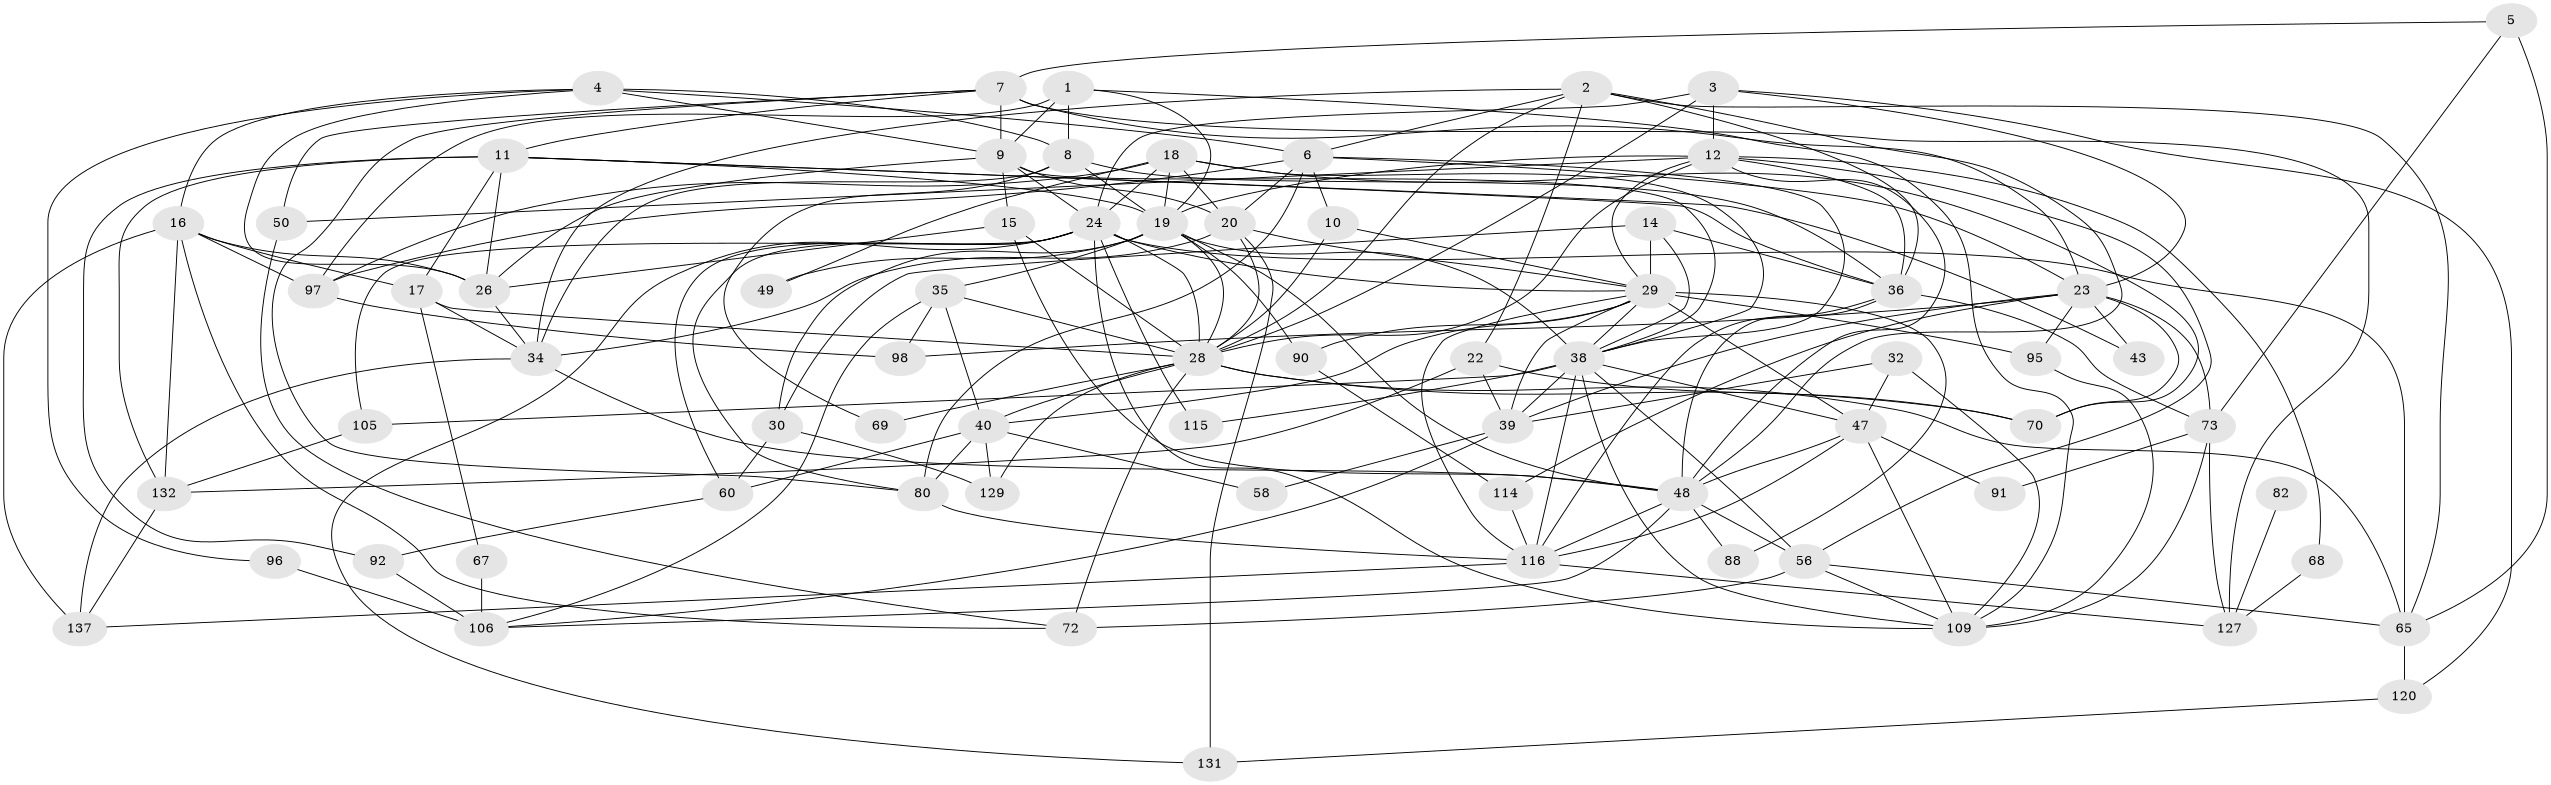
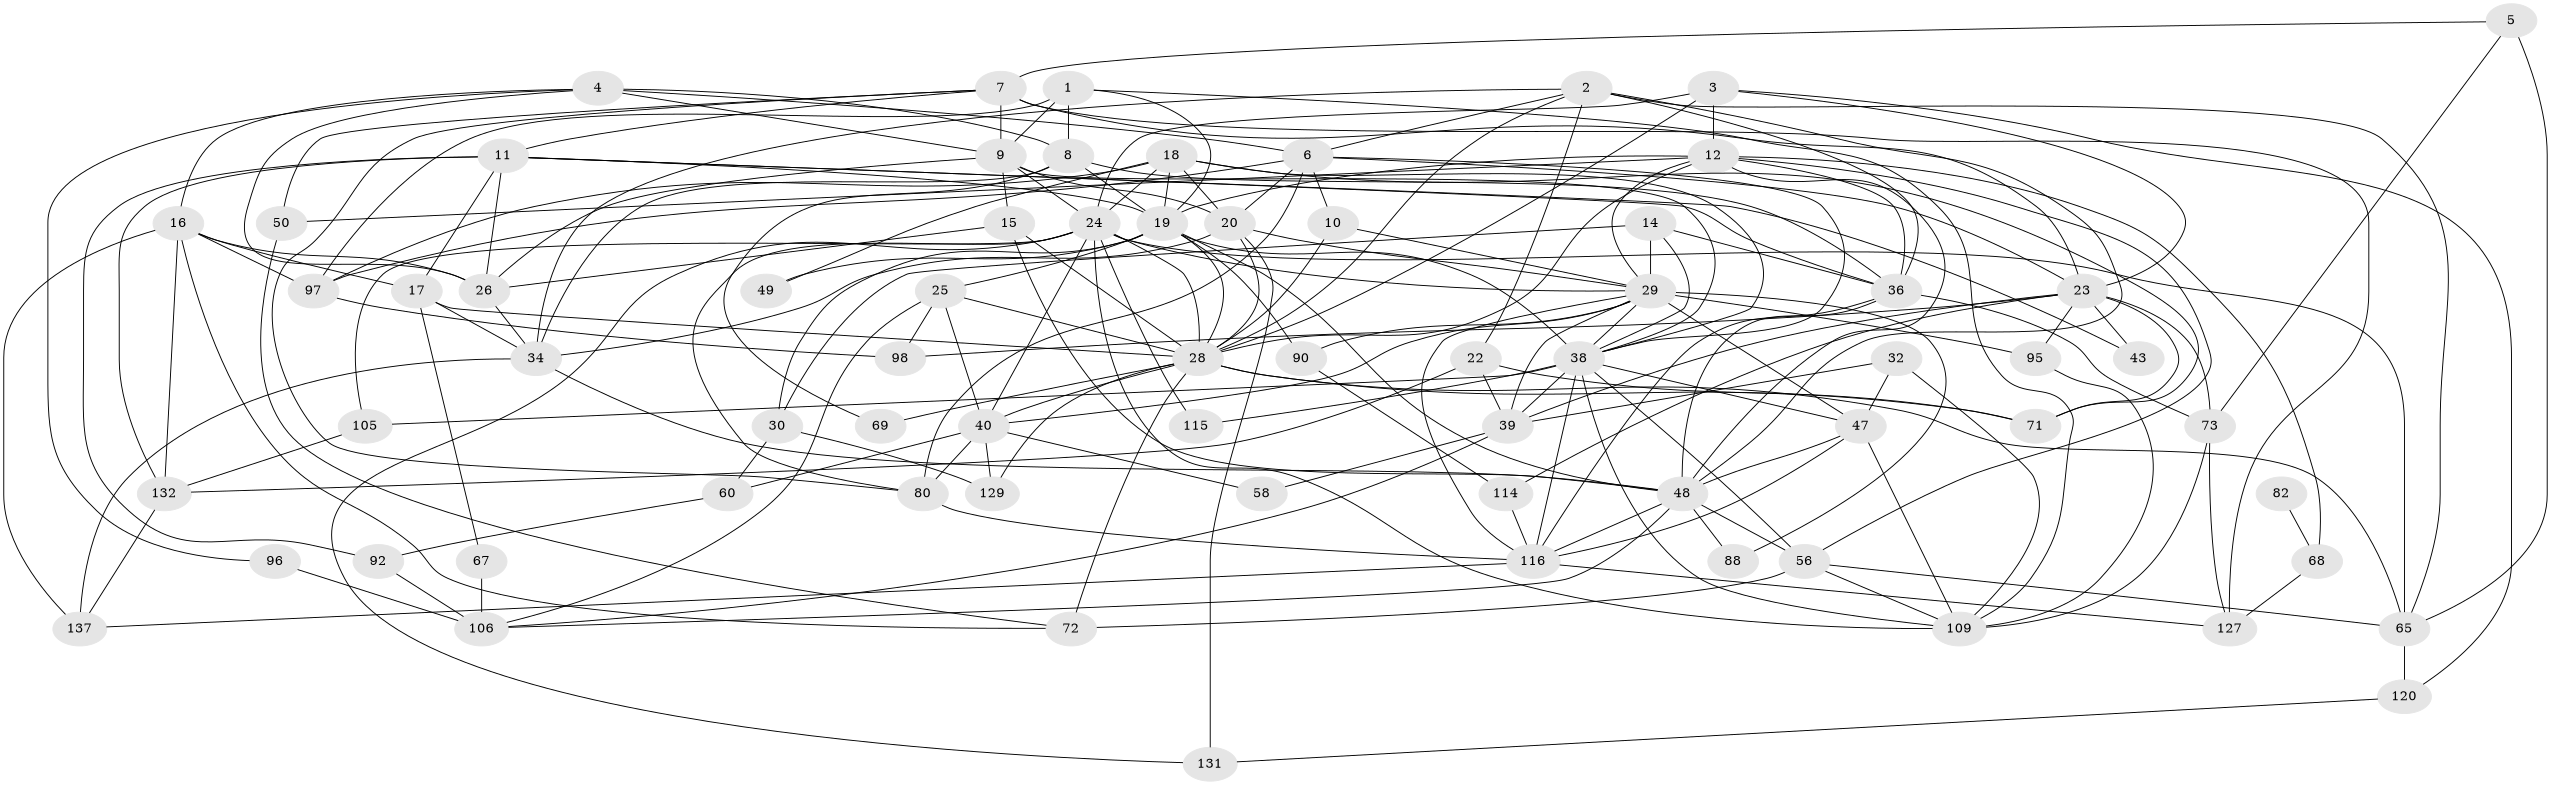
(705, 271) -> (1039, 325)
(941, 291) -> (941, 291)
(2036, 426) -> (2036, 426)
(2000, 494) -> none
(2256, 561) -> (2299, 528)
